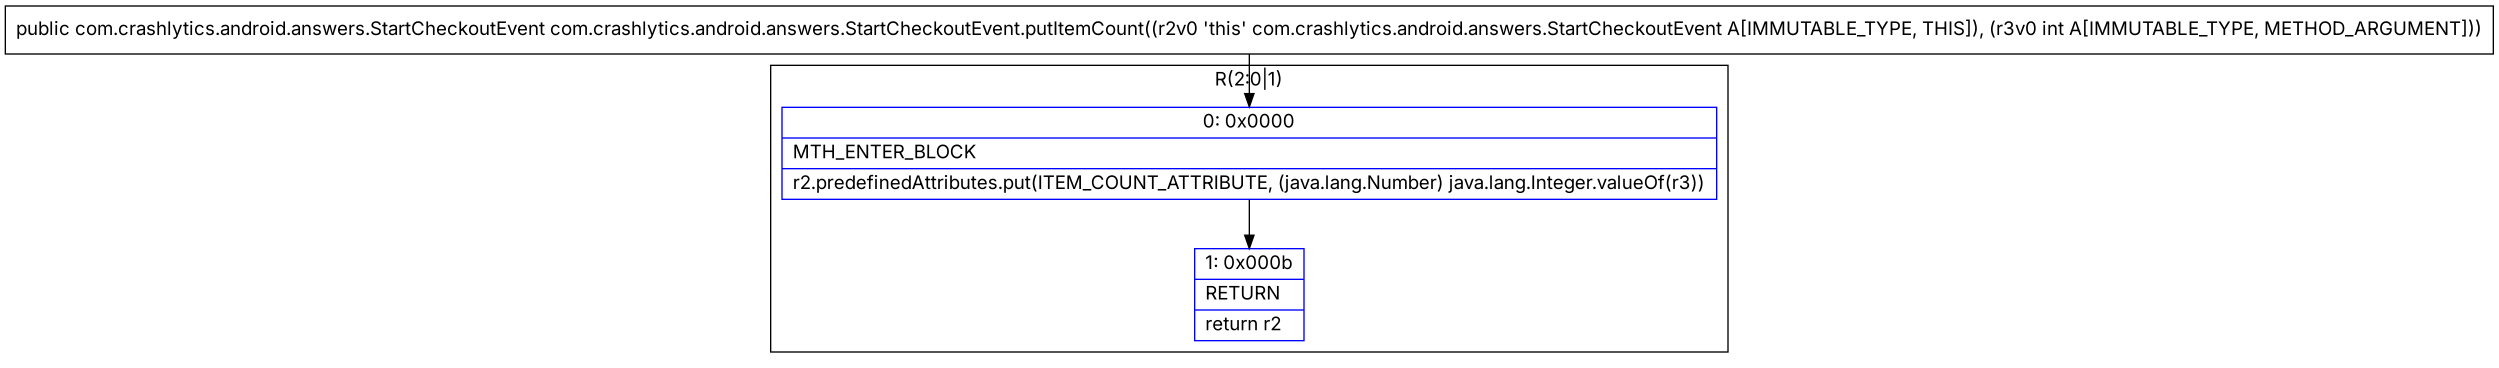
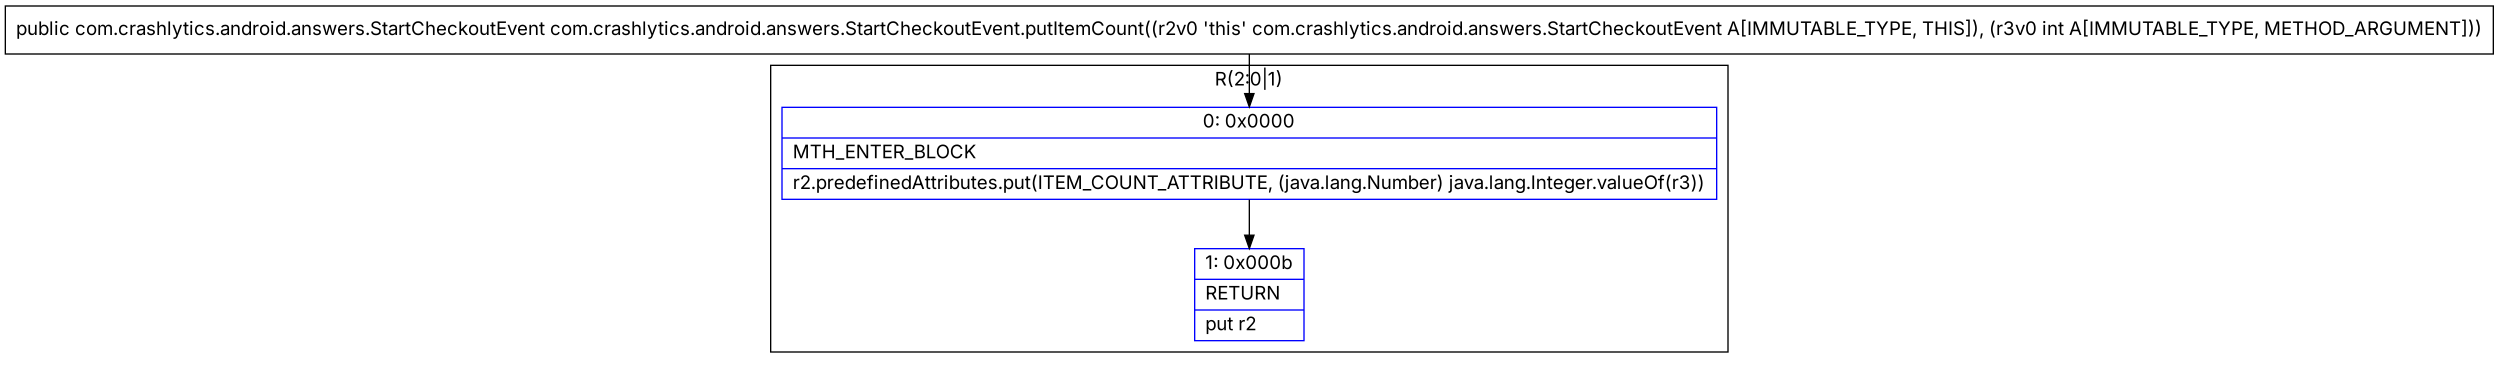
(1244, 325) -> (1231, 325)
